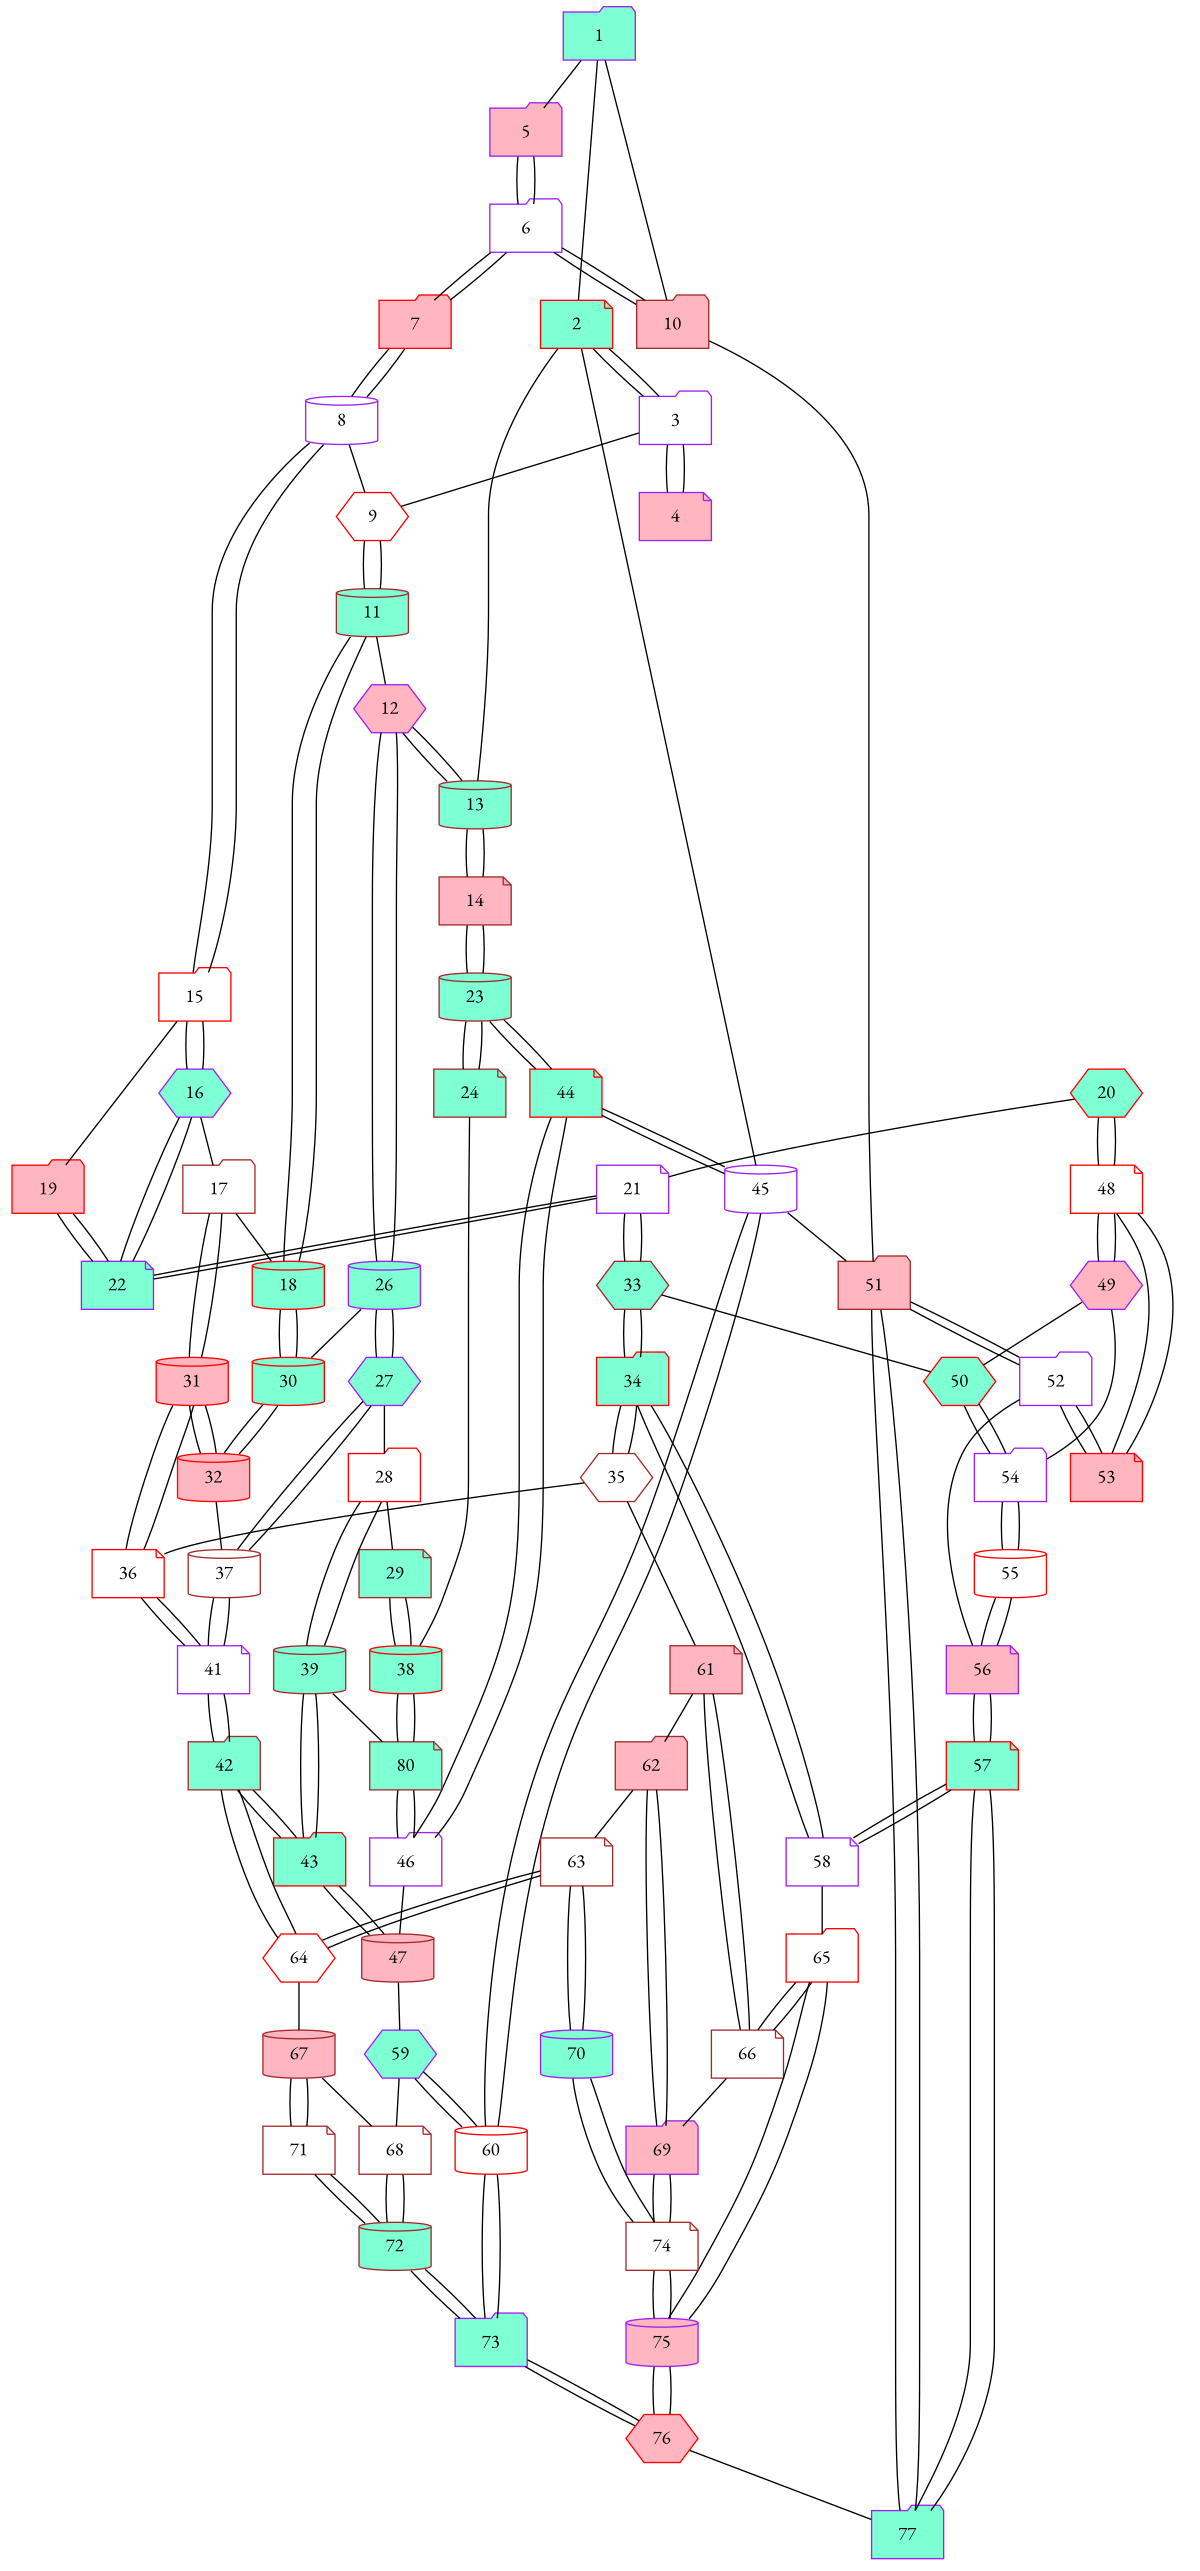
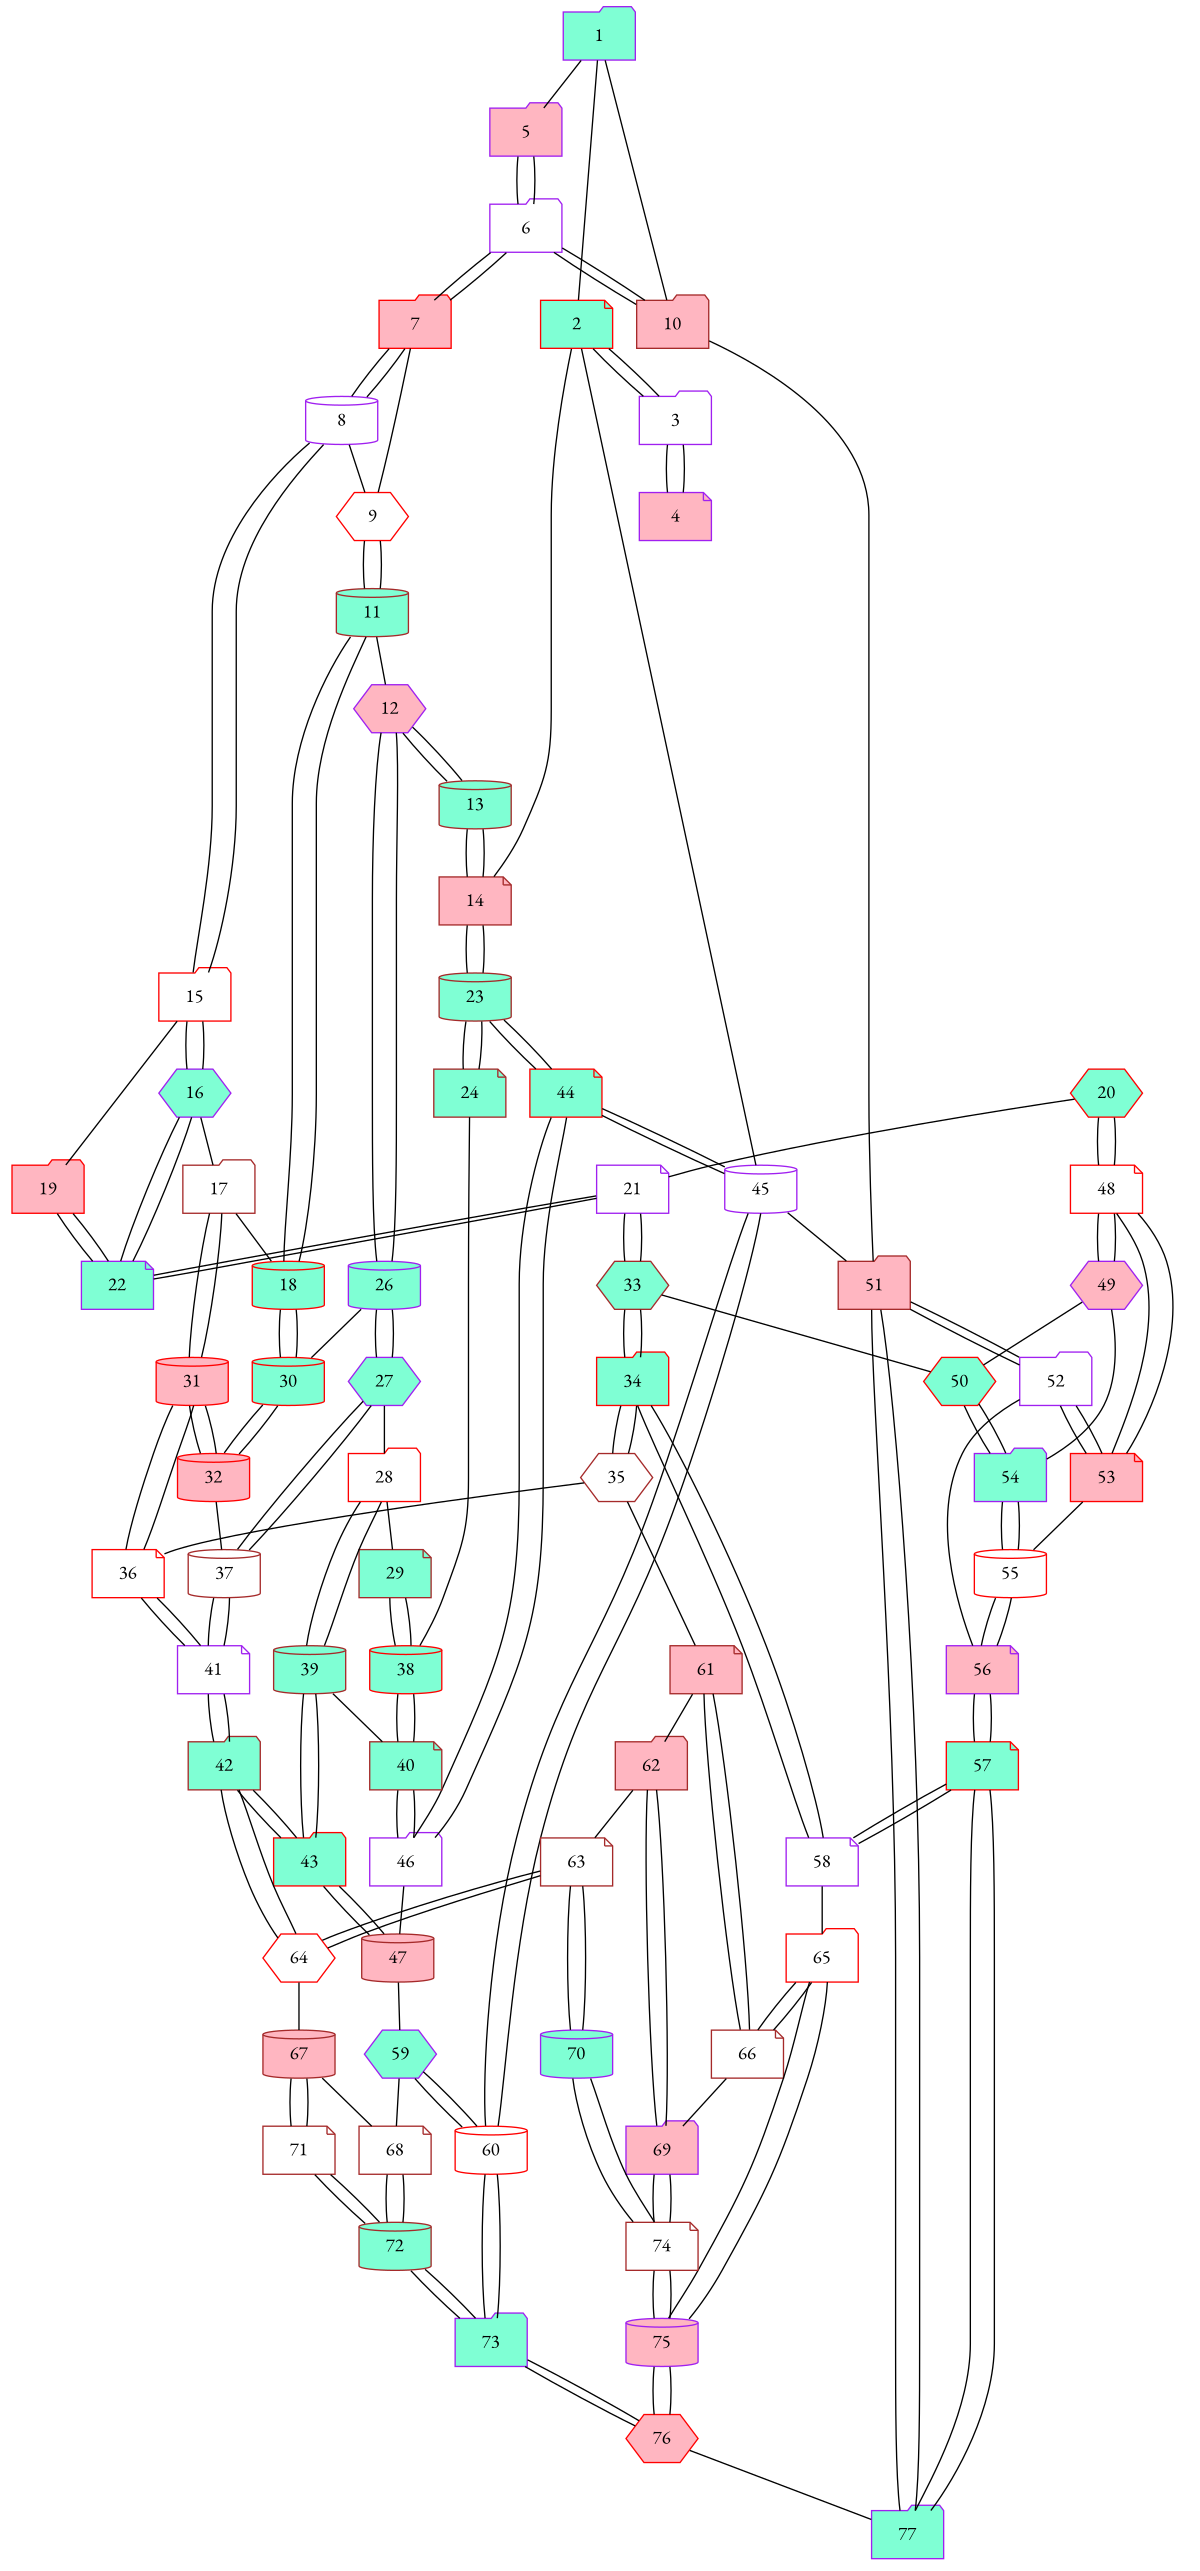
(520, 470) -> (395, 421)
(489, 557) -> (551, 619)
(1010, 1478) -> (1010, 1478)
none -> (1058, 1526)
(406, 1766) -> (406, 1766)
